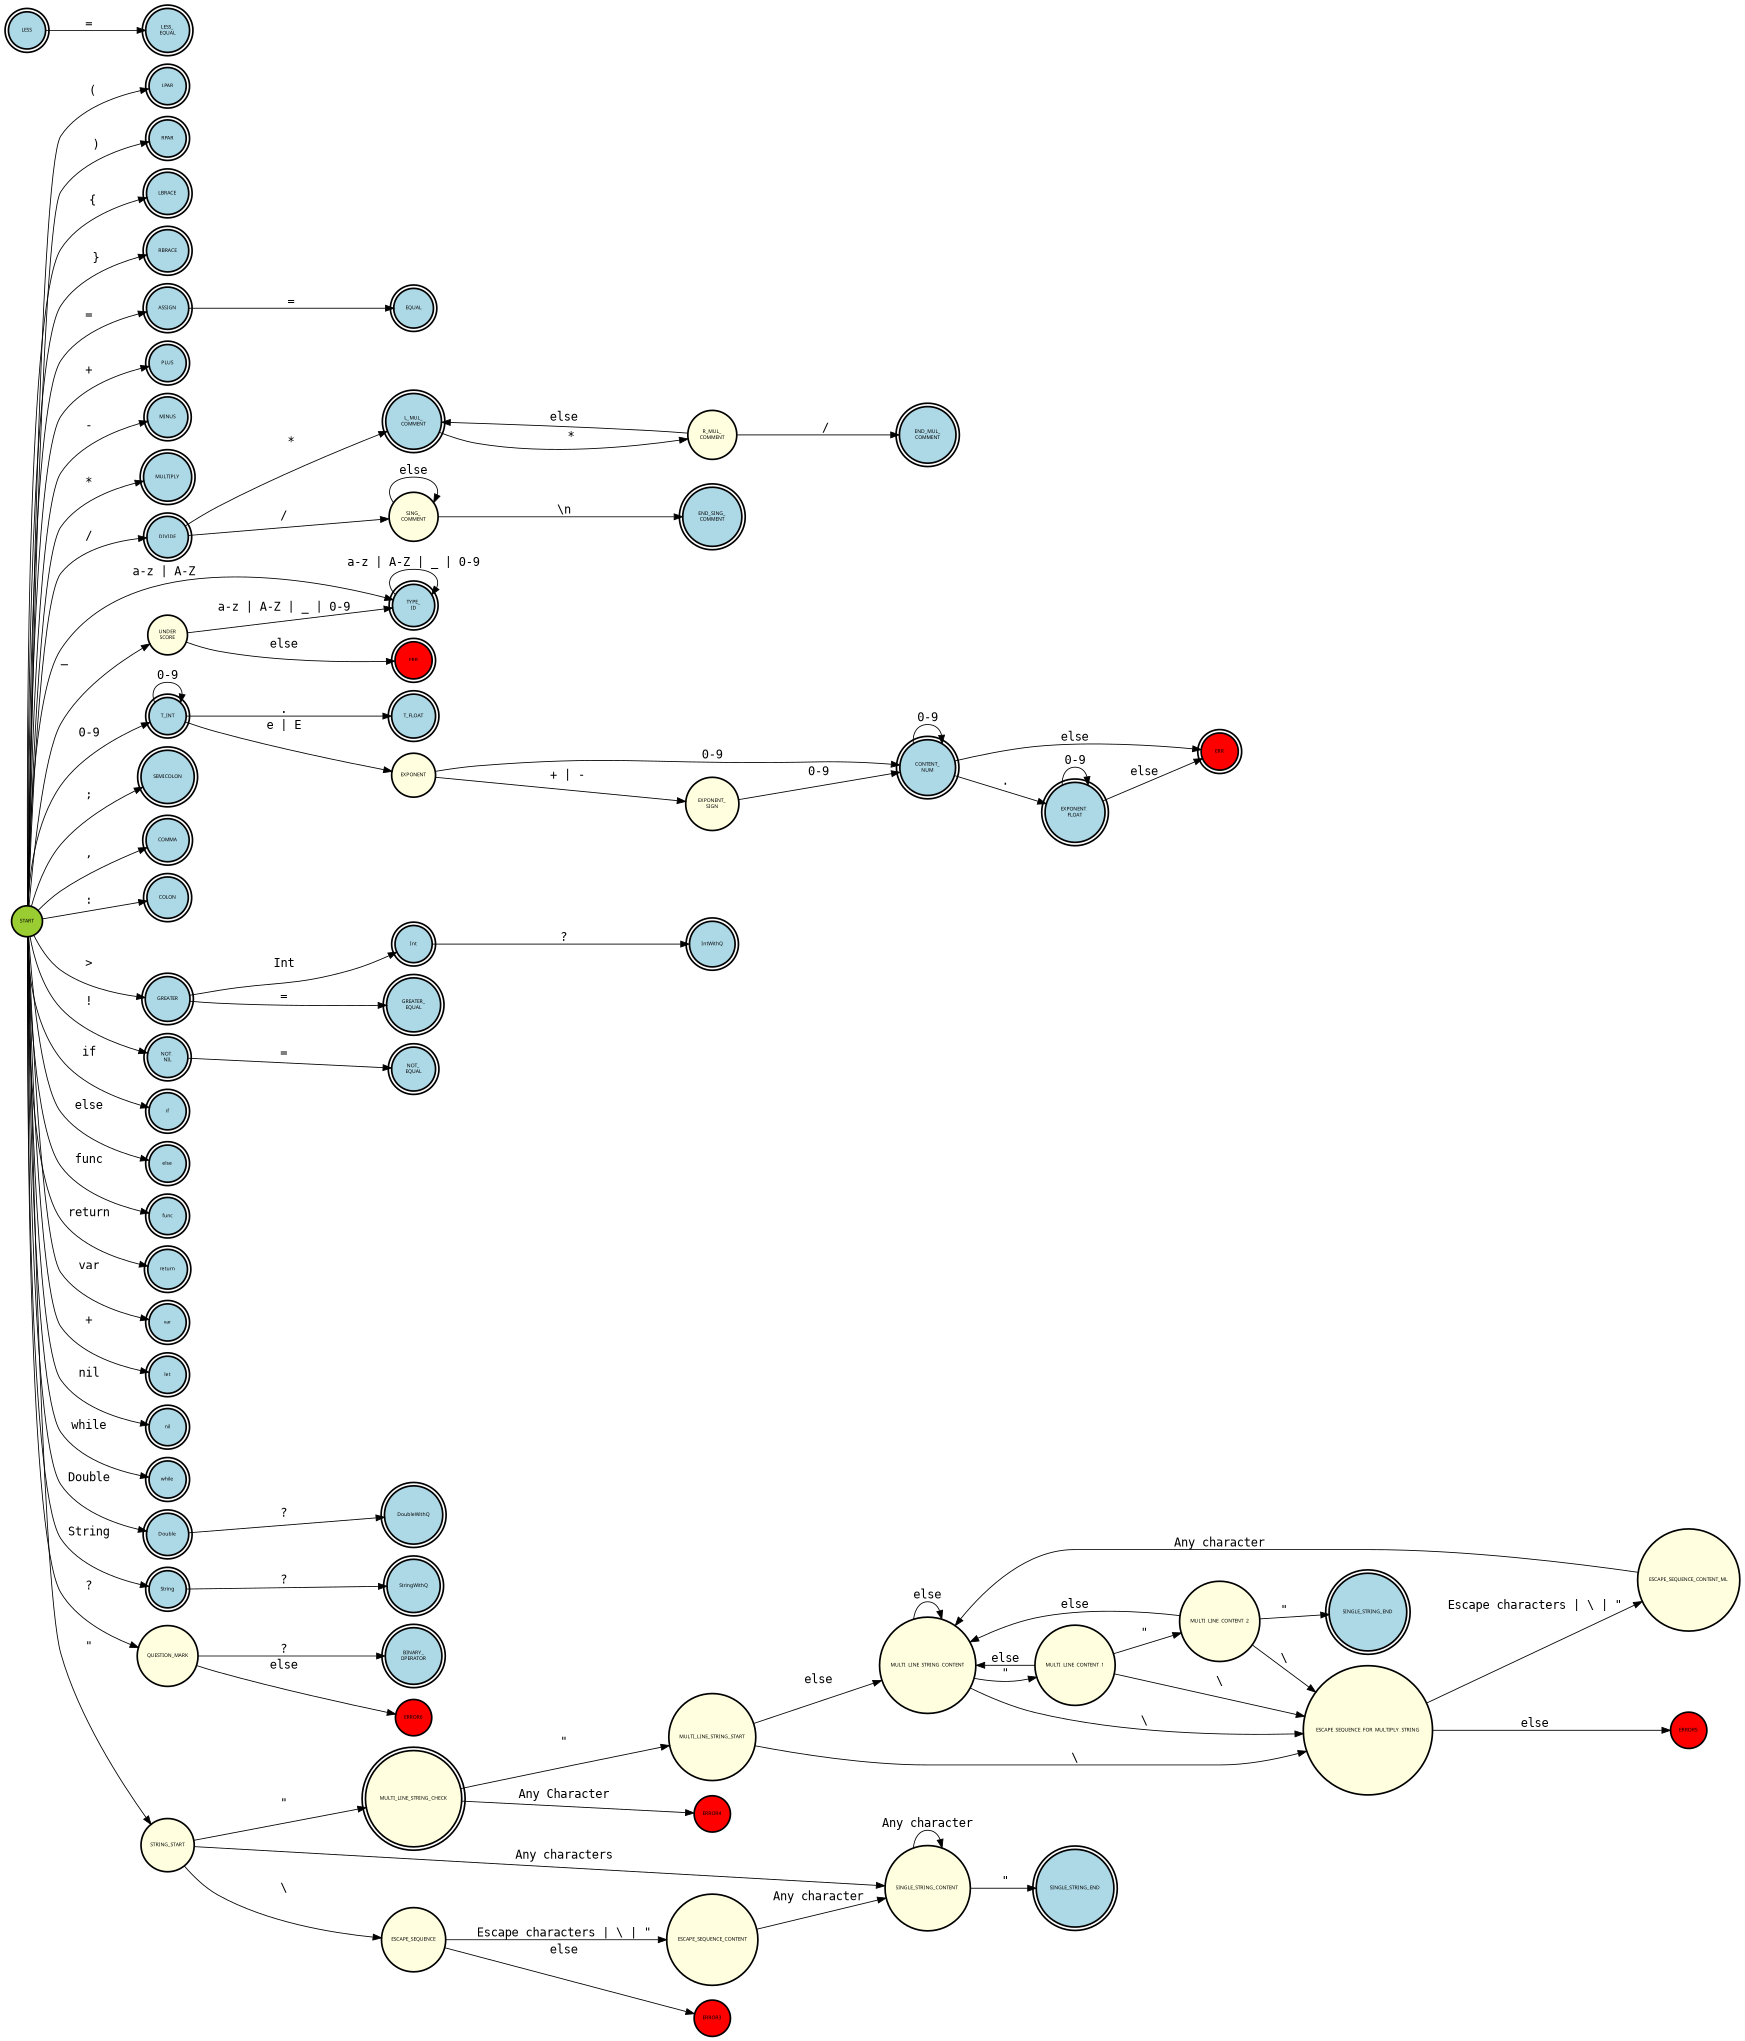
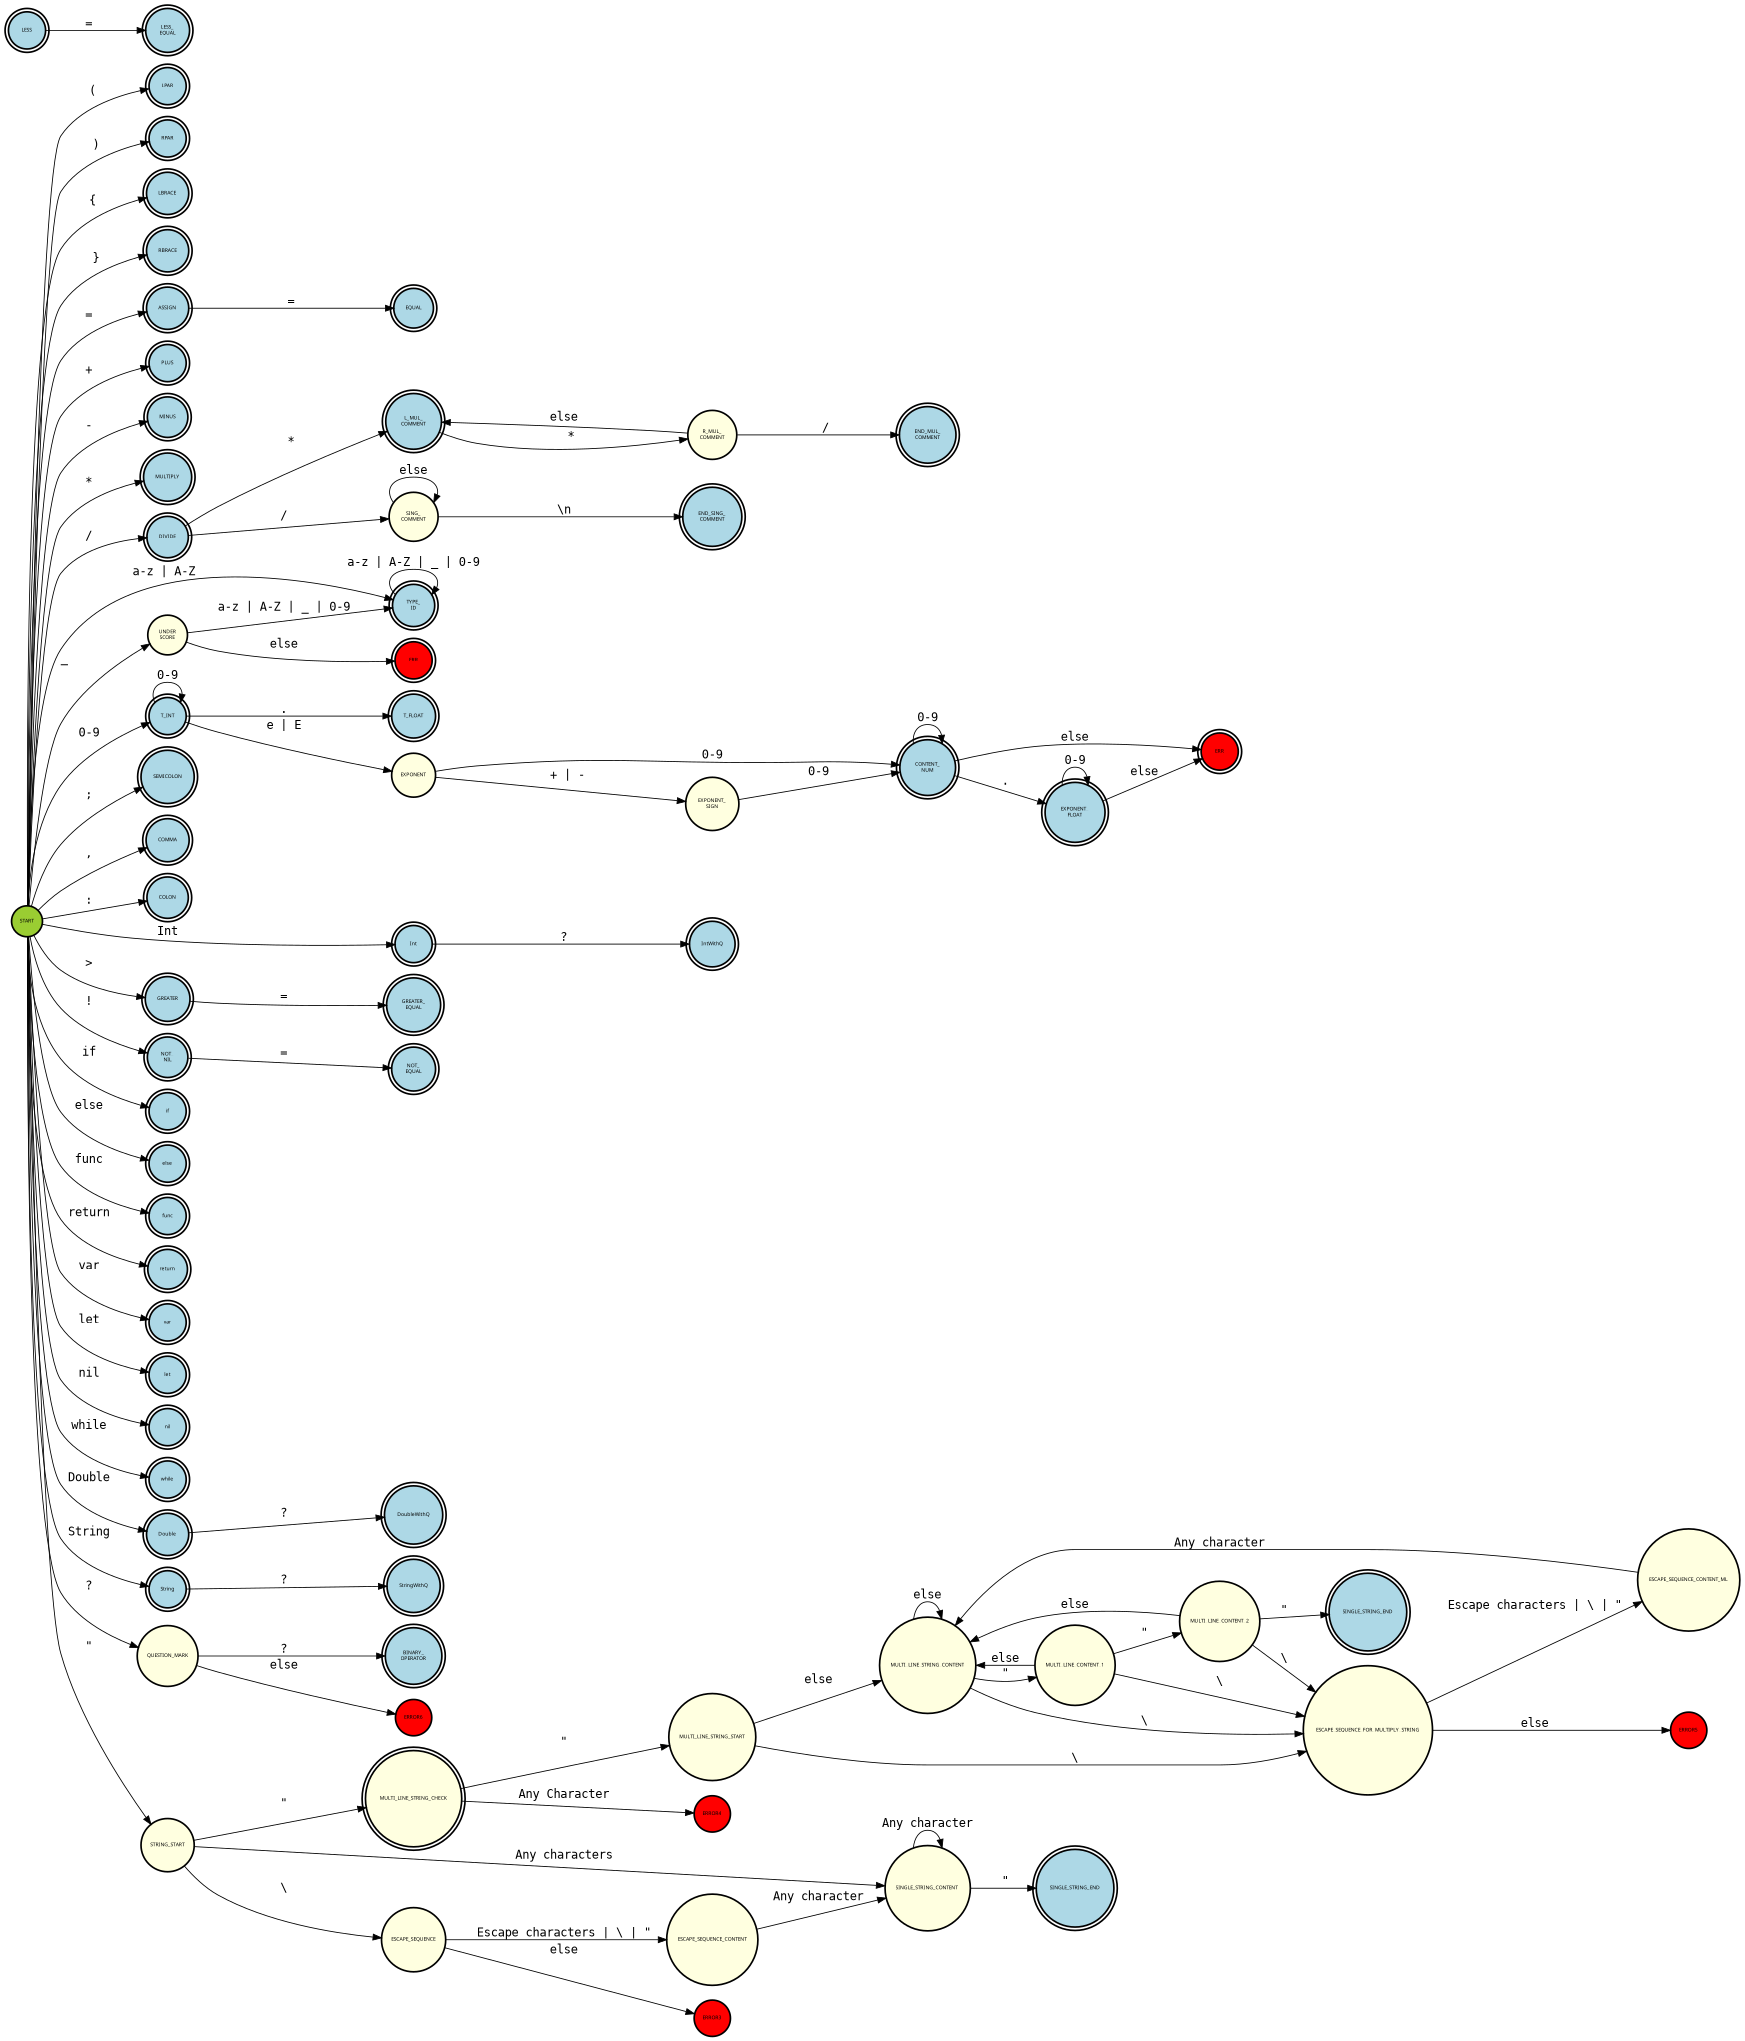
(291, 982) -> (214, 943)
(89, 1320) -> (89, 1320)
